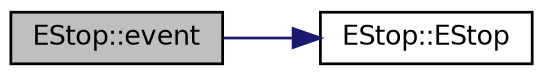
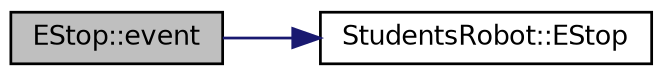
(426, 38) -> (486, 38)
